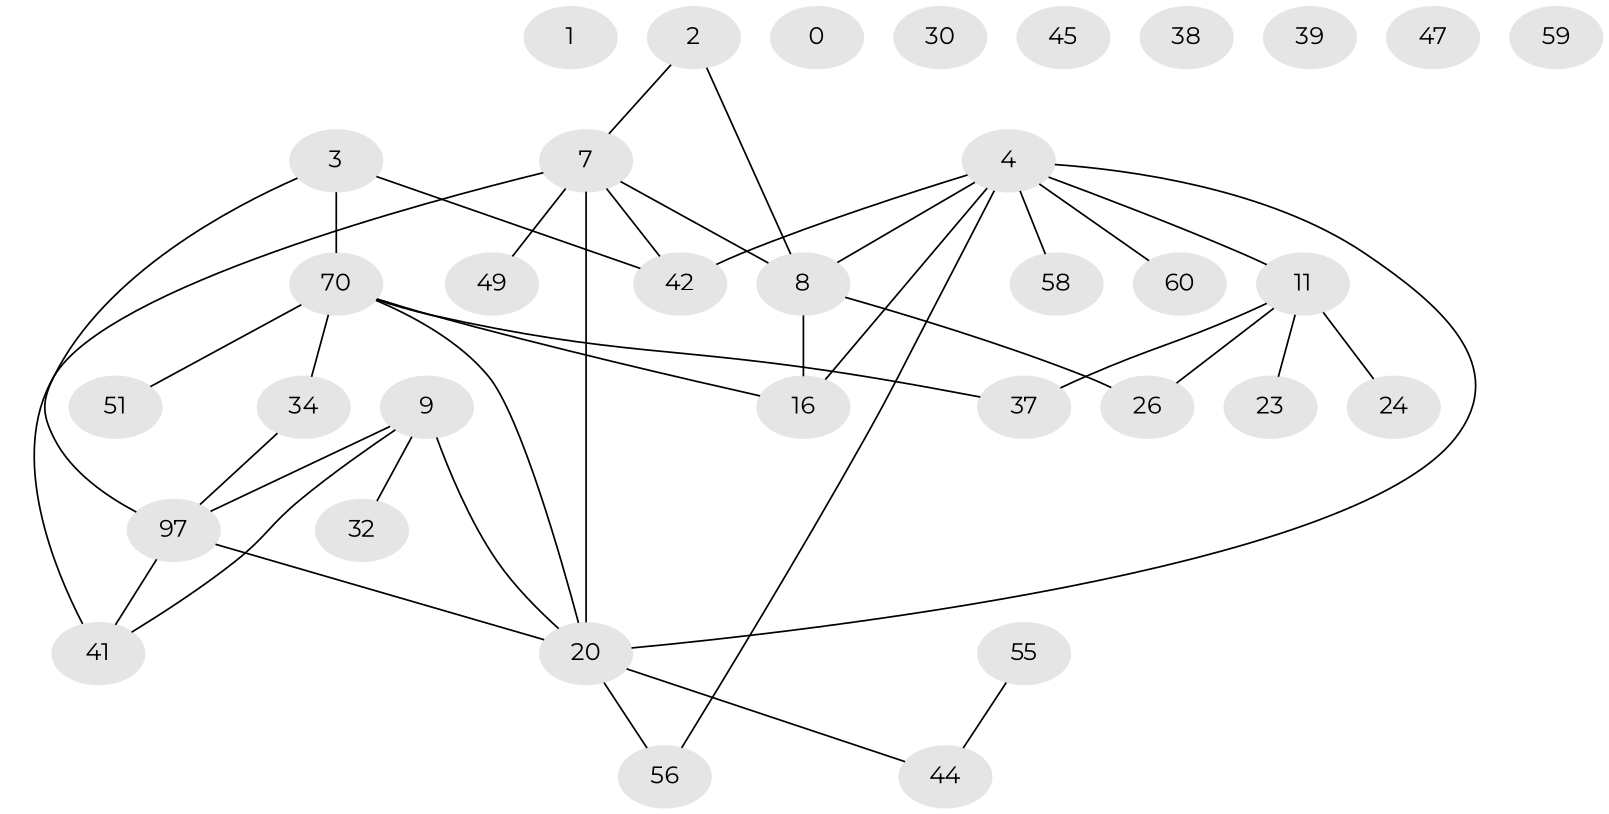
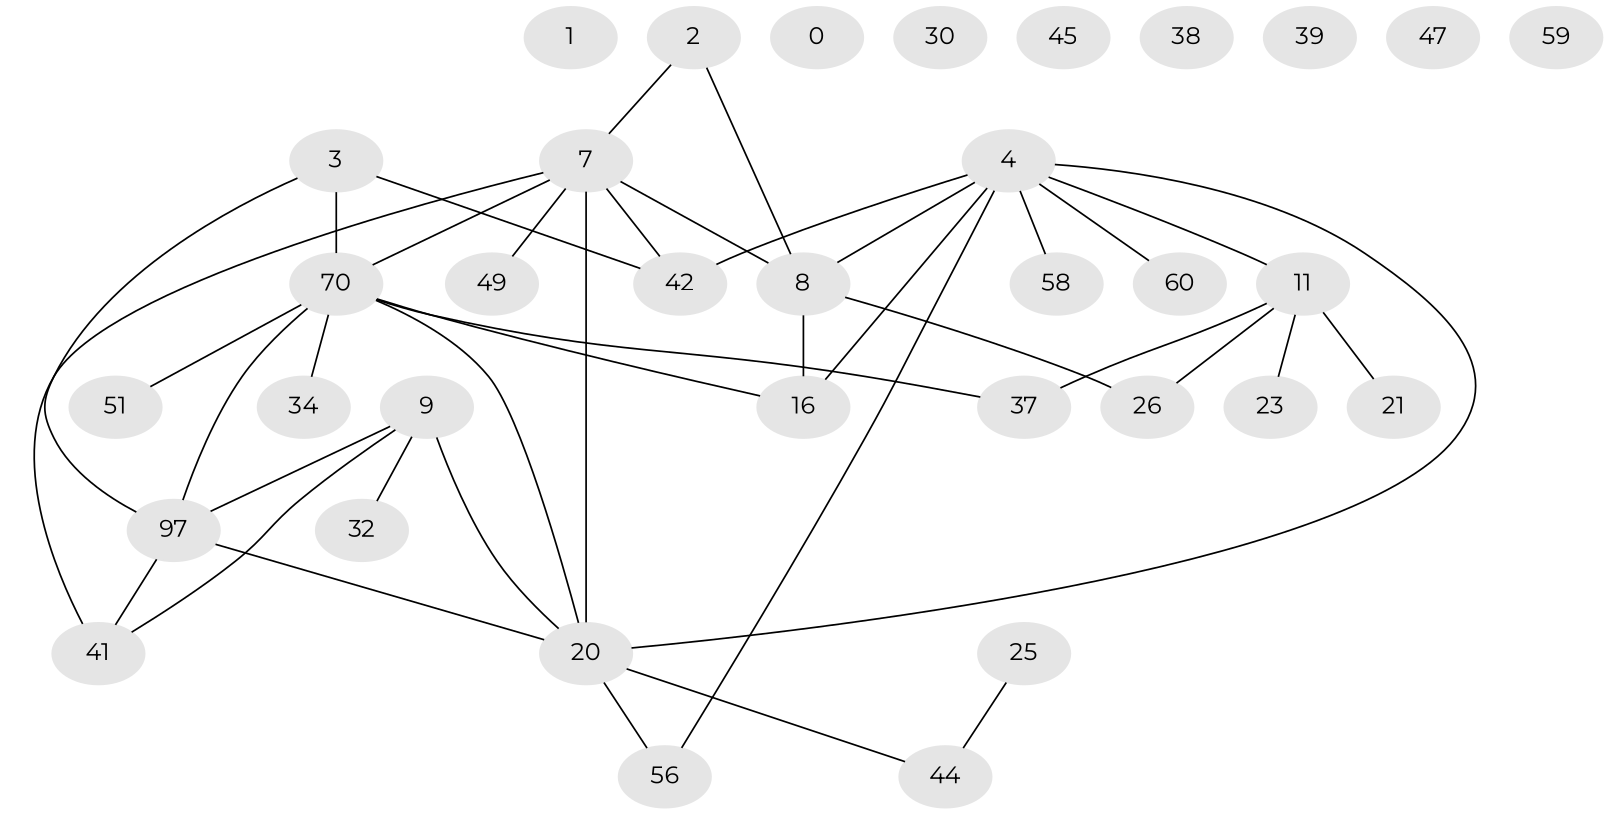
none -> (461, 222)
(1394, 407) -> (1394, 407)
(239, 469) -> (231, 394)
(1024, 654) -> (1024, 654)
